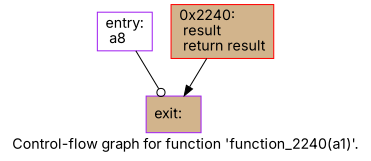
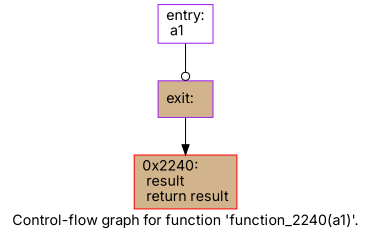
(116, 39) -> (175, 31)
(198, 73) -> (186, 131)
